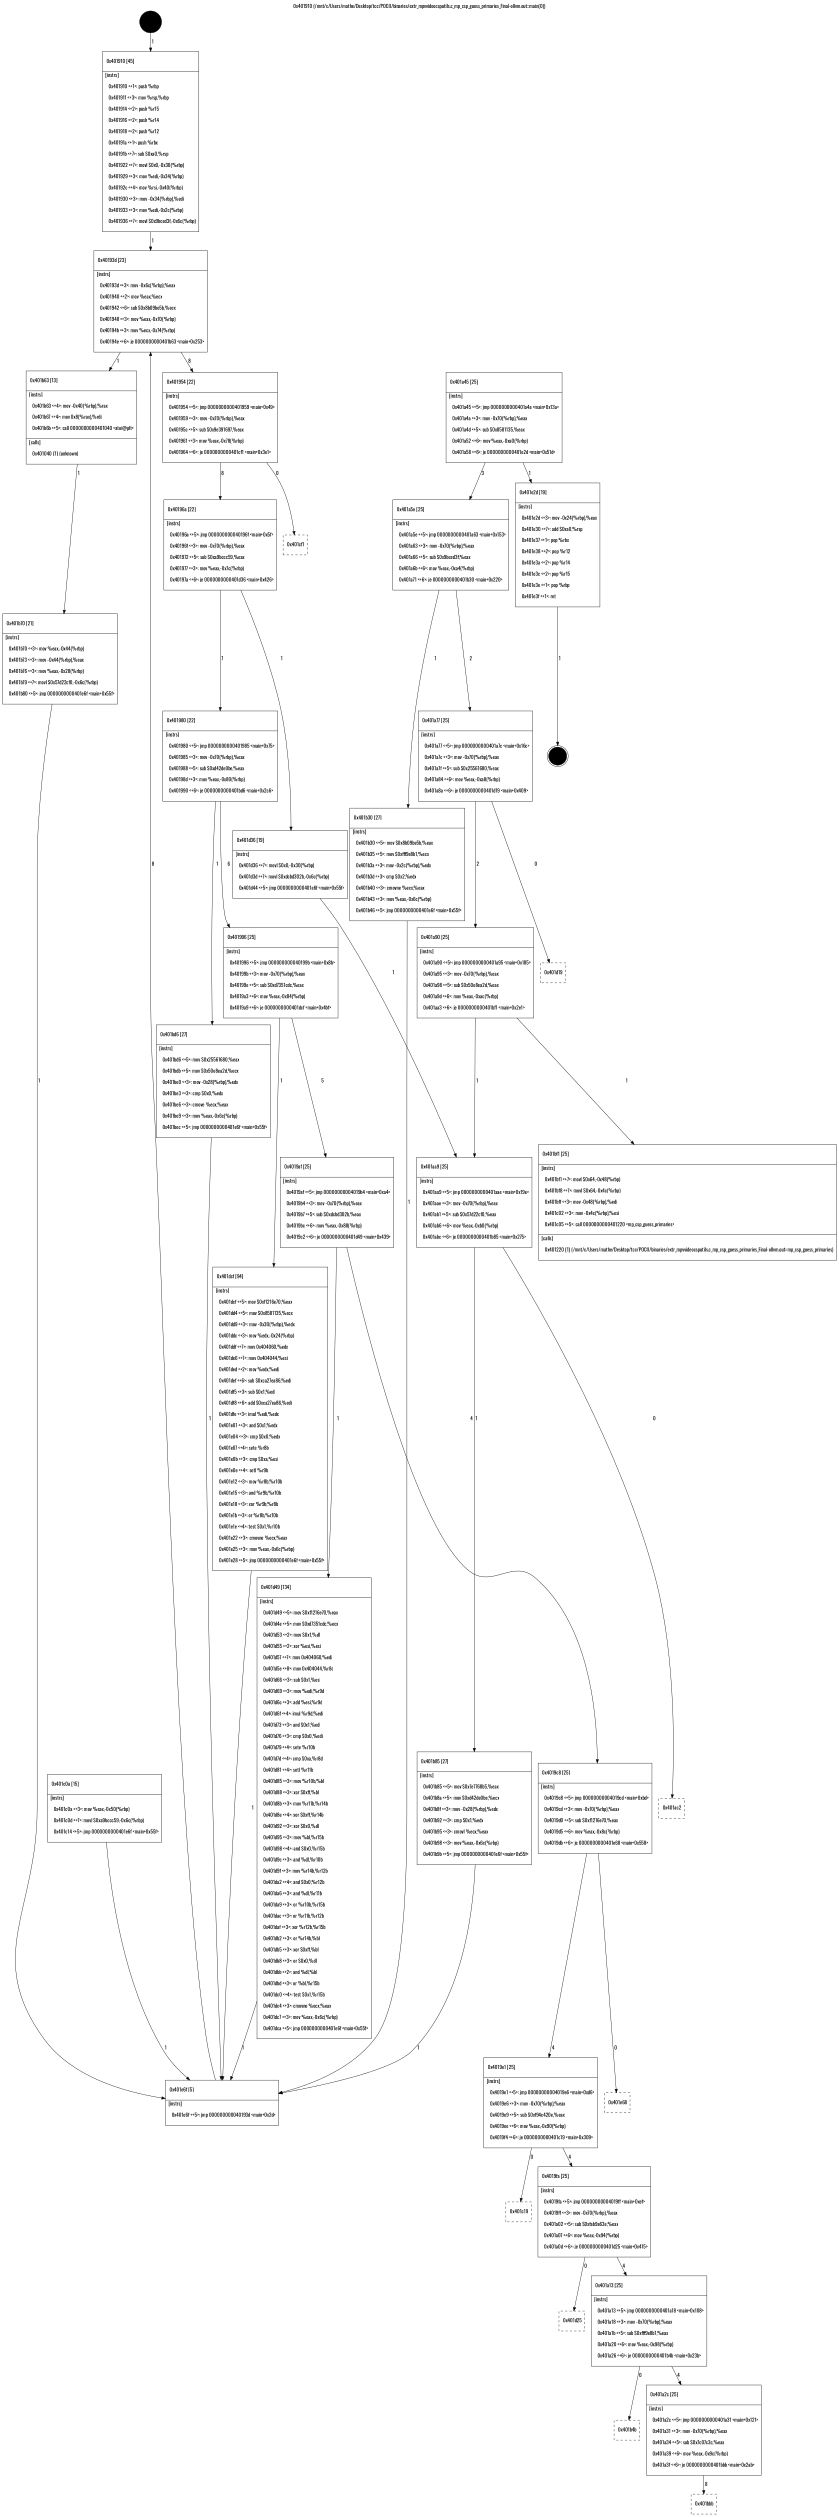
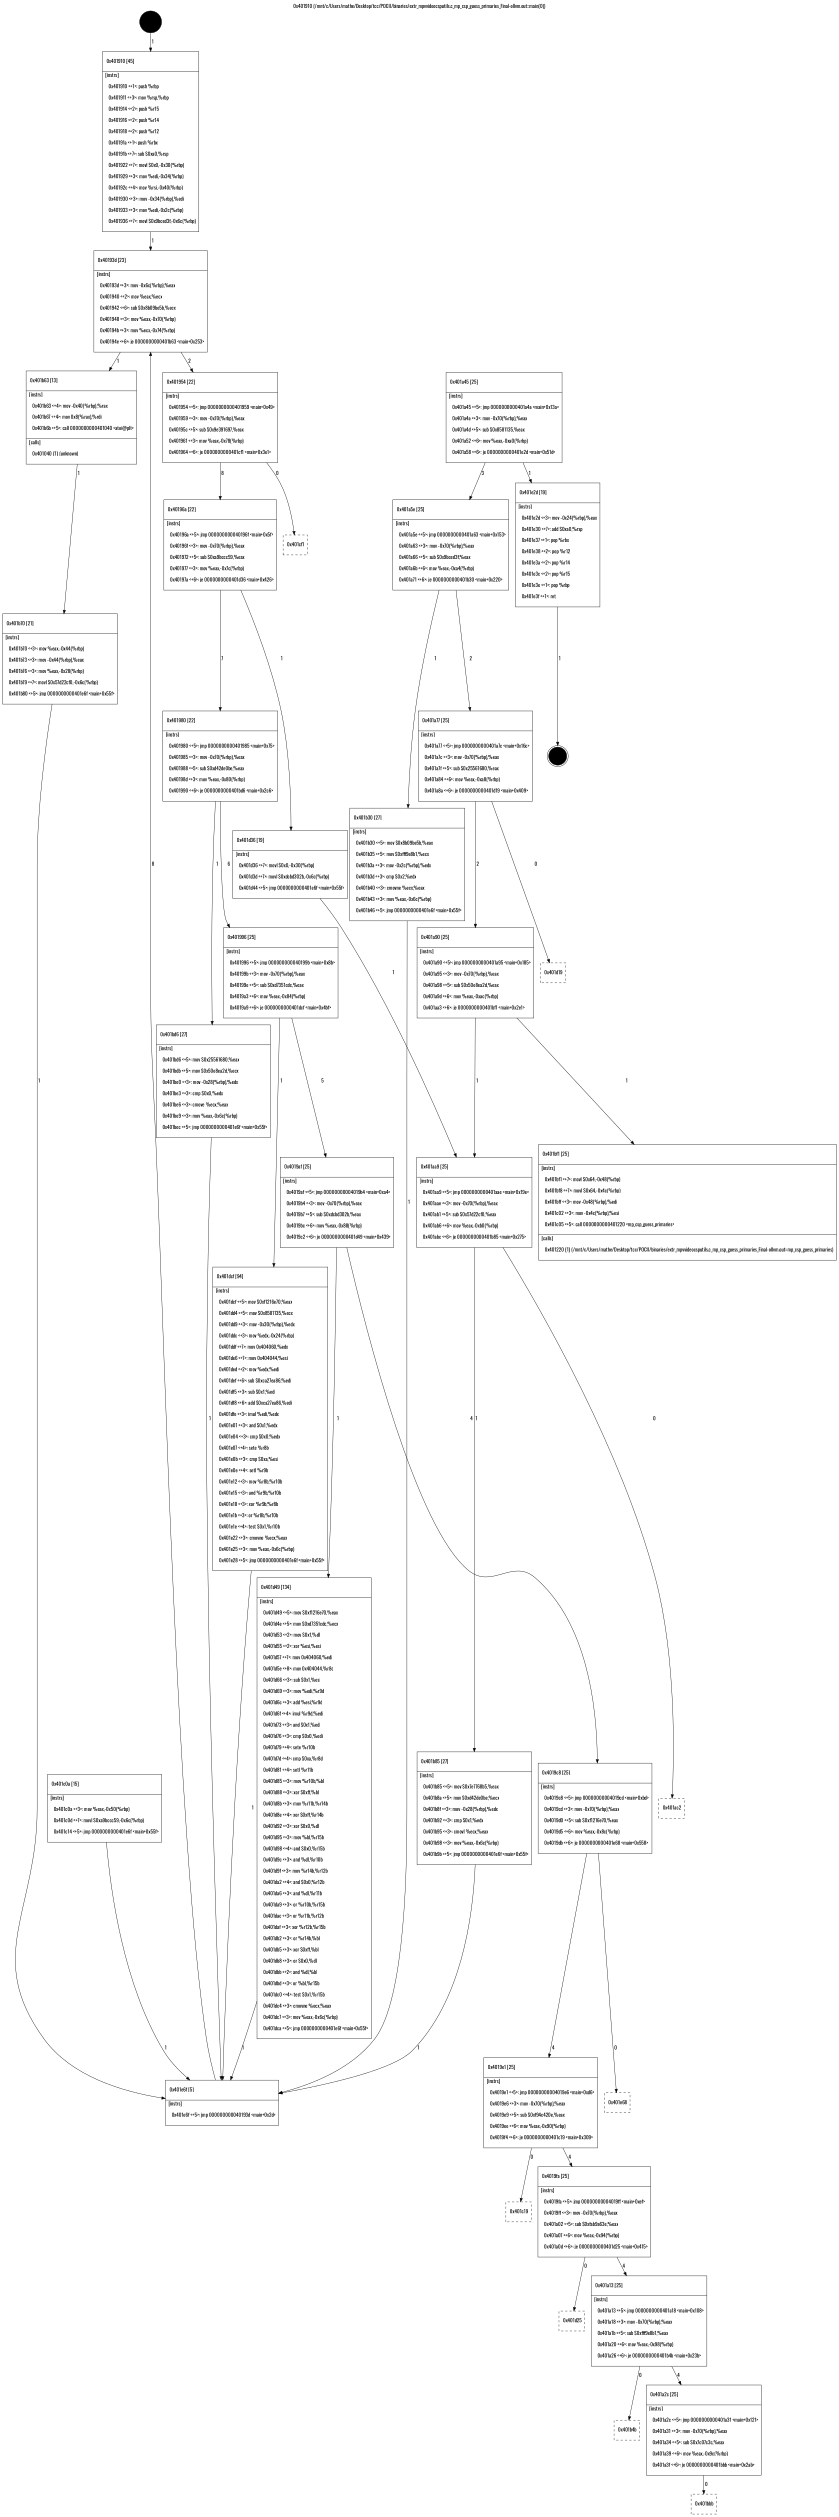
(189, 362) -> (189, 362)
(706, 2485) -> (706, 2485)
